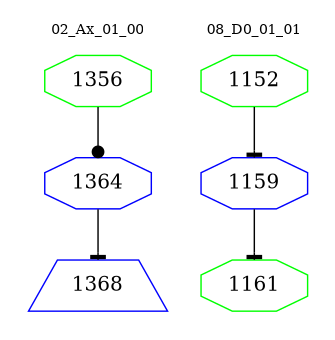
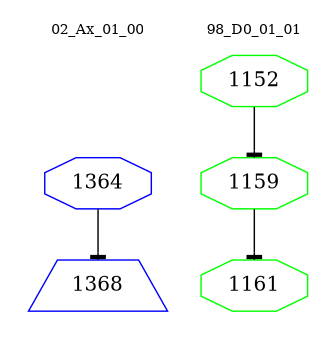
(254, 31) -> (254, 31)
(98, 81) -> none
(254, 183) -> (254, 183)
